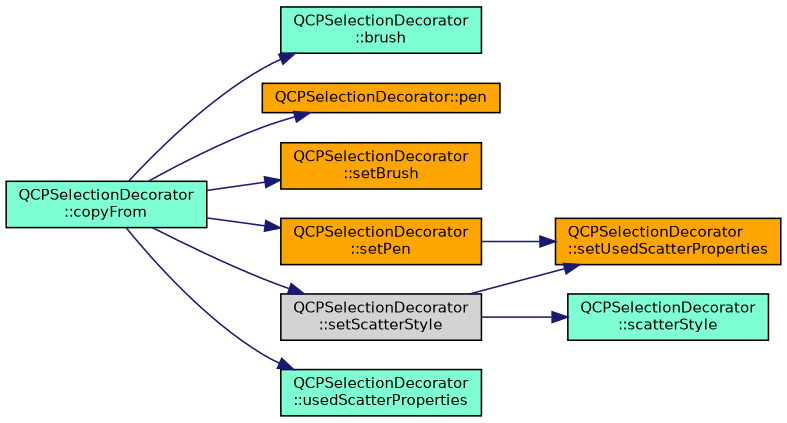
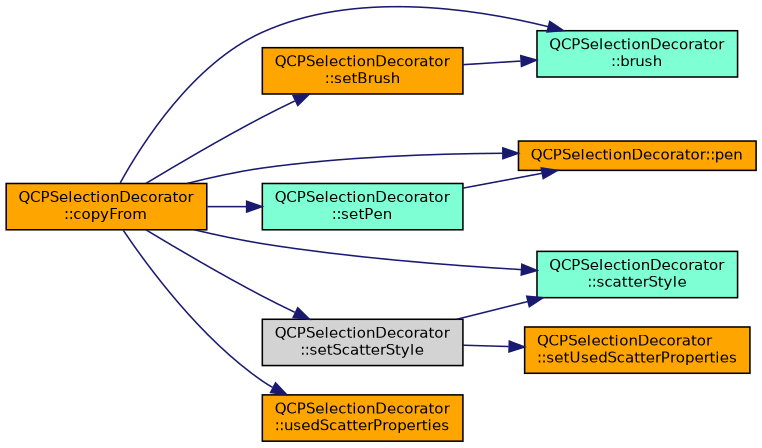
none -> (492, 63)
(106, 204) -> (106, 207)
(381, 241) -> (363, 207)
(511, 241) -> (502, 181)
none -> (357, 256)
(381, 393) -> (363, 418)
